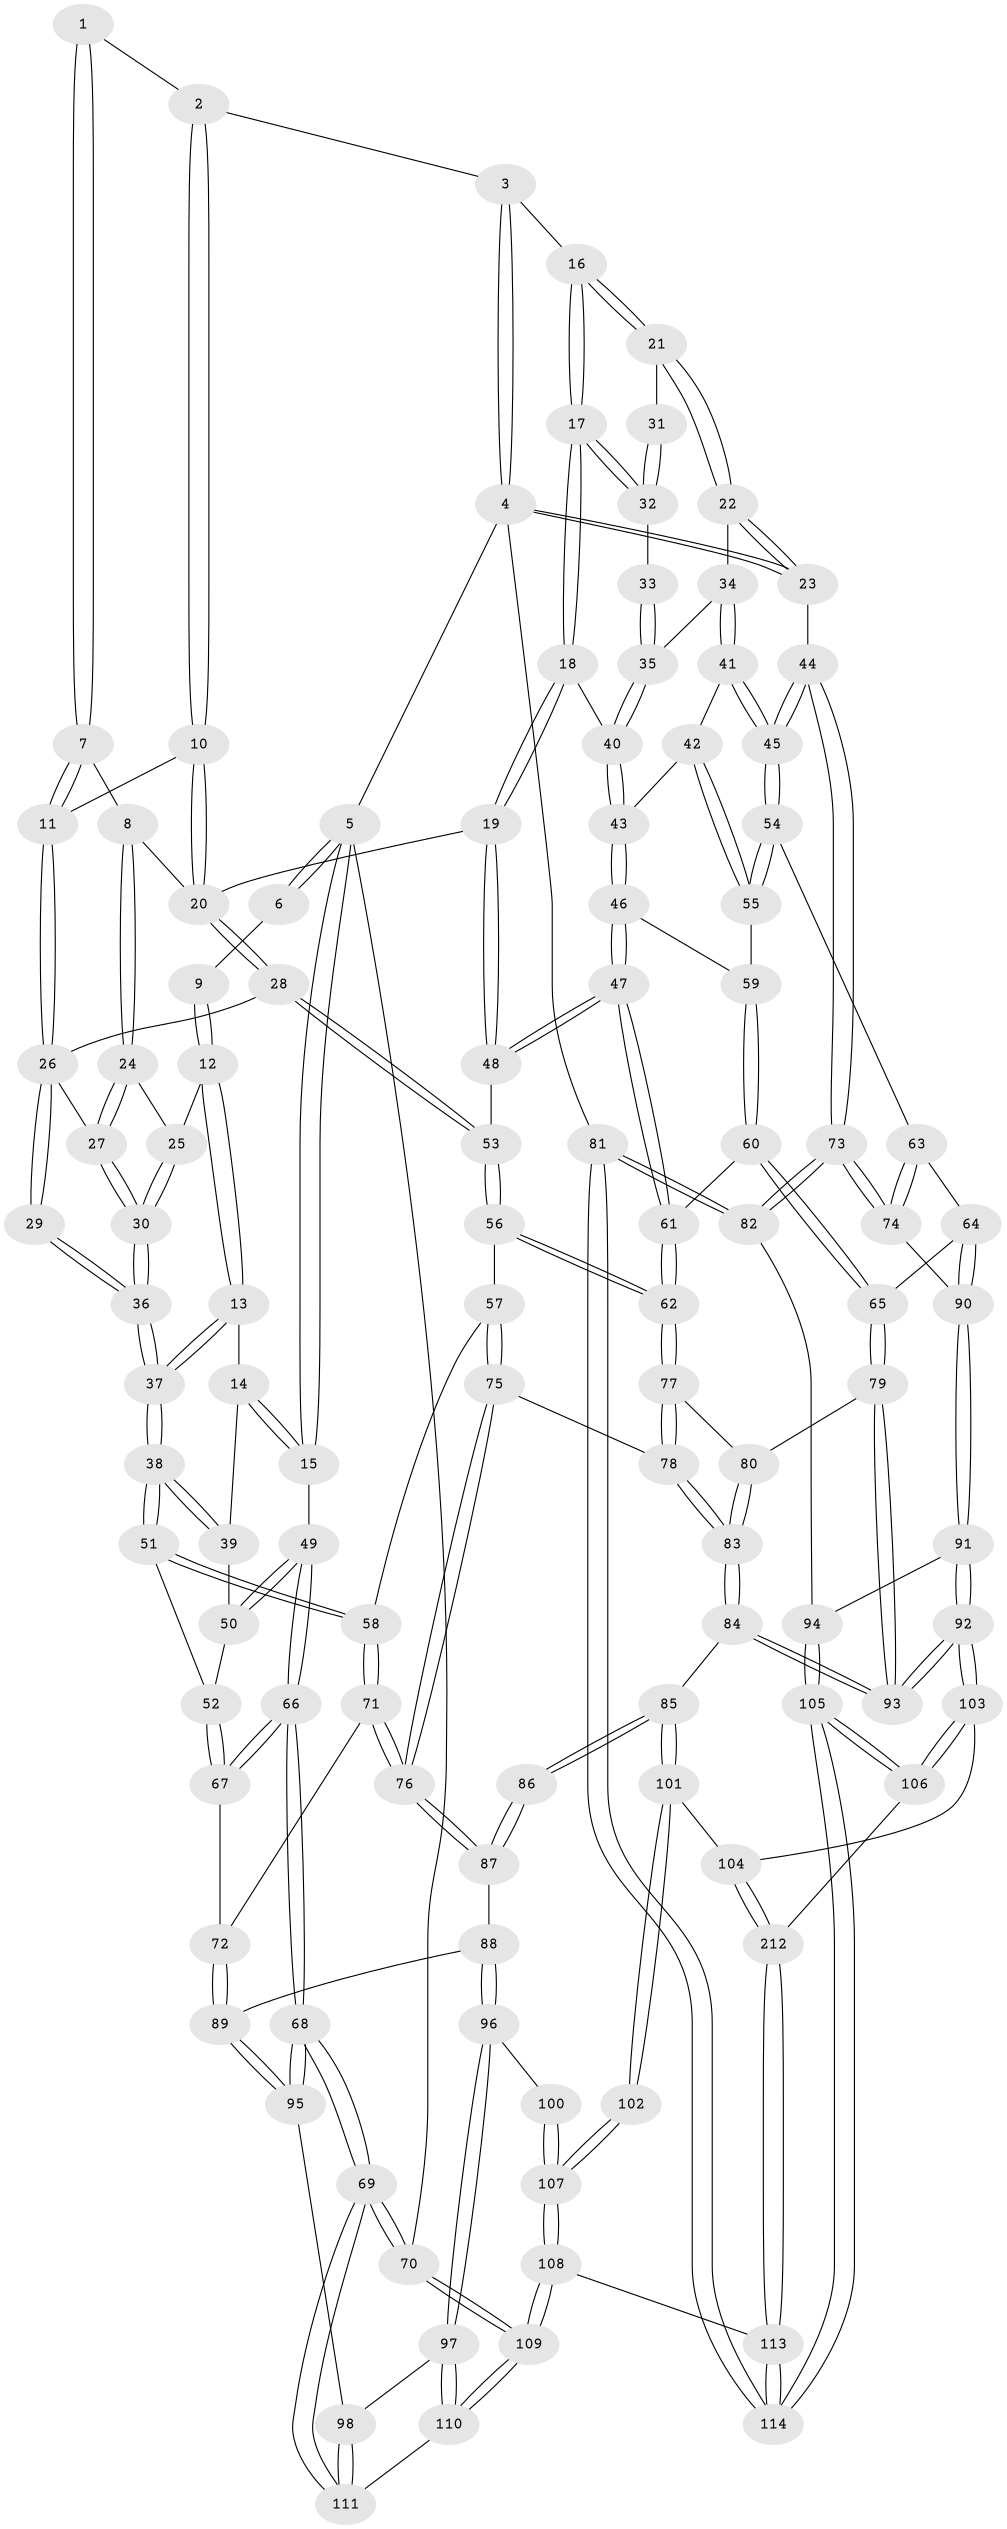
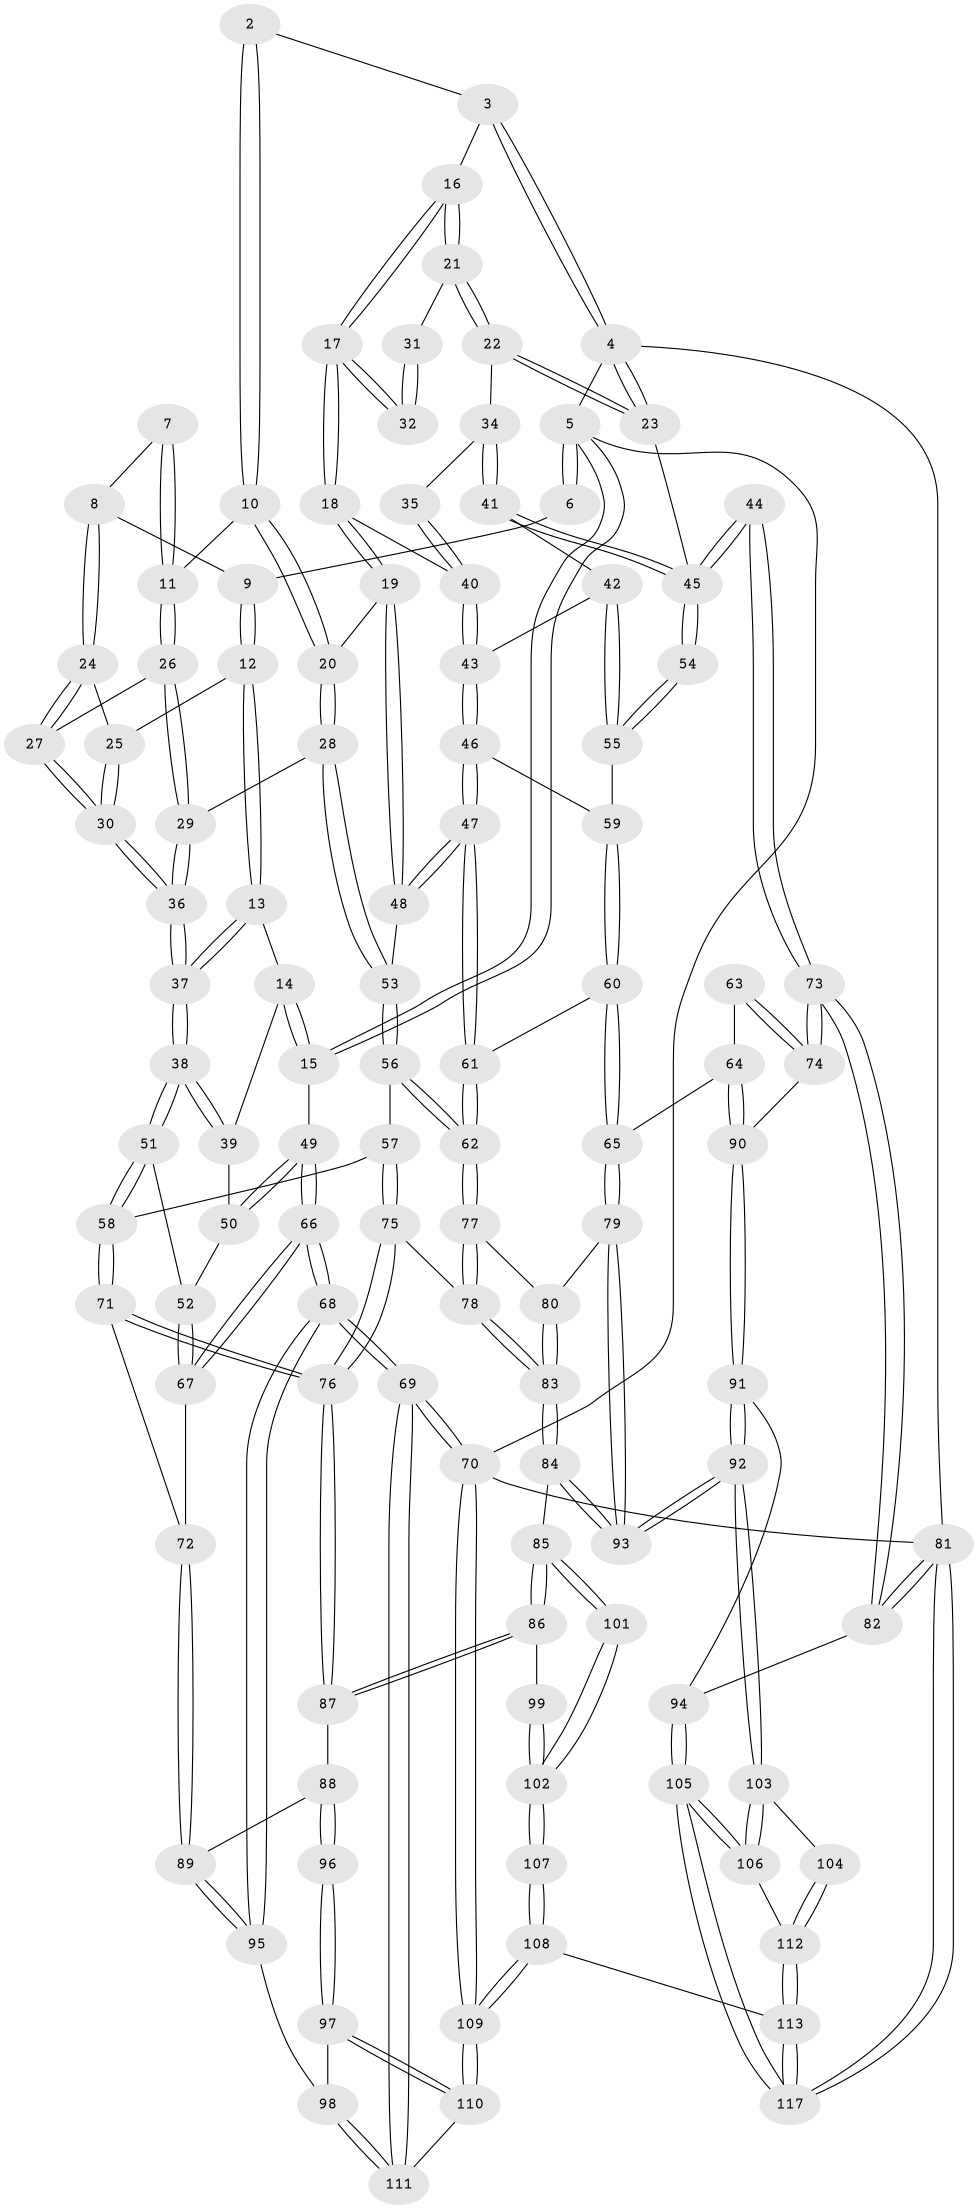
(83, 24) -> none
(648, 584) -> none
(808, 625) -> (672, 504)
(163, 864) -> (182, 550)
(844, 984) -> none
(163, 1024) -> (252, 787)
none -> (701, 1523)
none -> (537, 1704)
(700, 1824) -> none
(773, 1944) -> (790, 1944)
(551, 2104) -> none
(773, 2424) -> (790, 2104)
